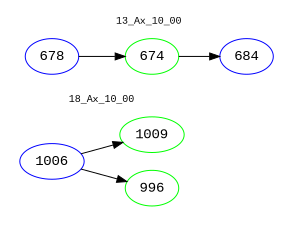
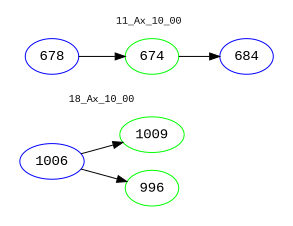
(149, 21) -> (149, 21)
